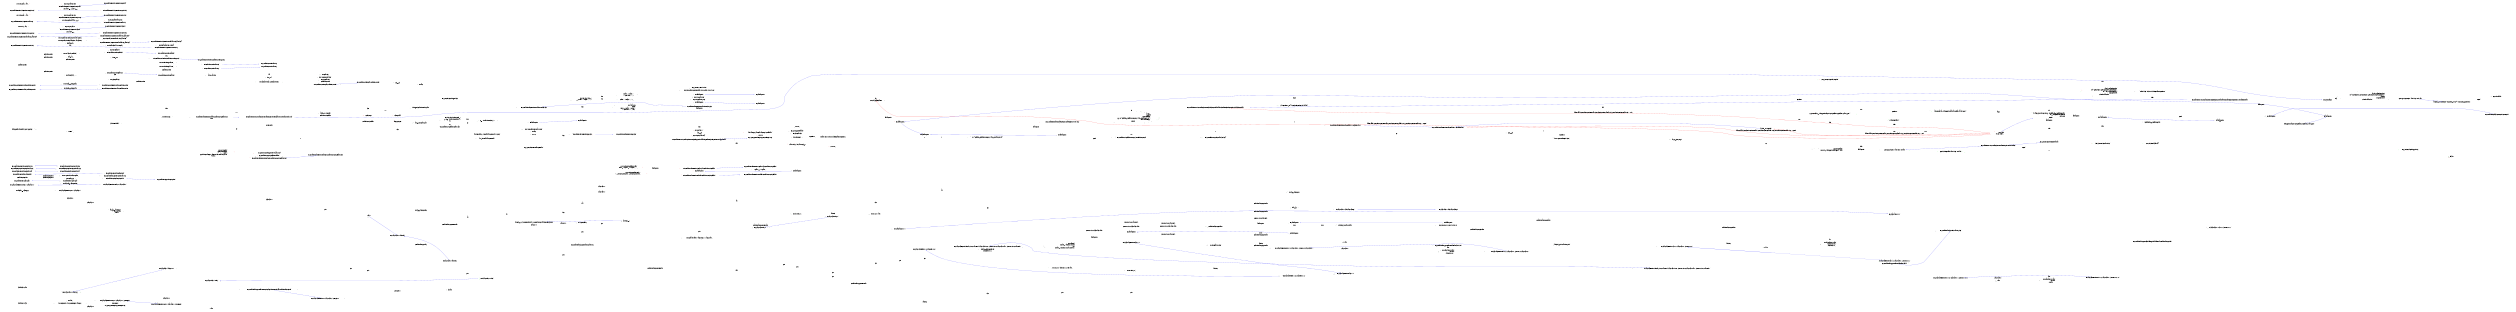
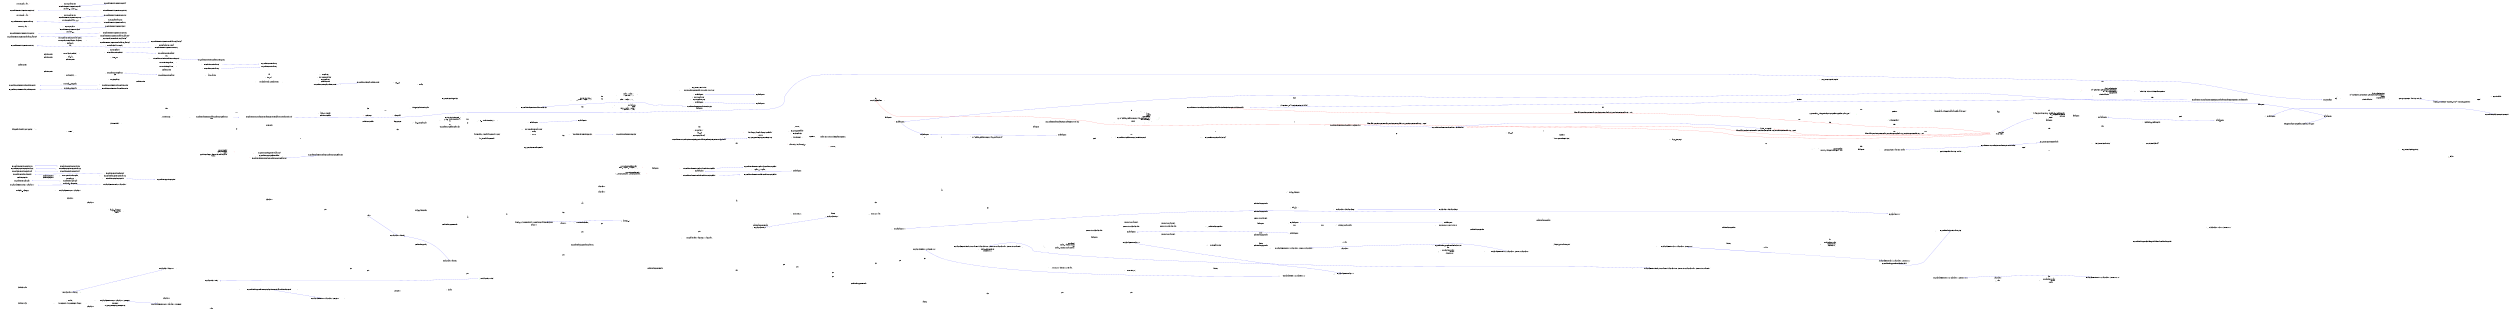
(582, 223) -> (582, 223)
